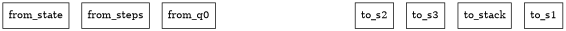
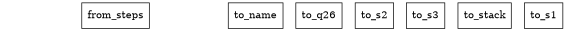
(36, 16) -> none
(189, 16) -> none
none -> (256, 16)
none -> (319, 16)
